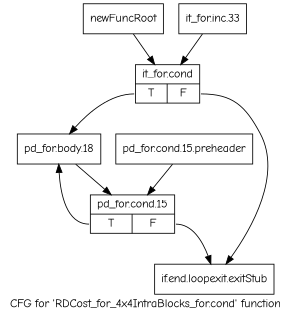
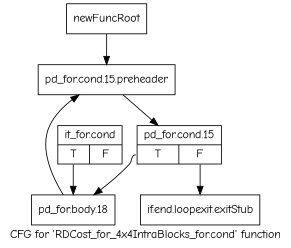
(213, 19) -> none
(142, 46) -> (107, 45)
(267, 161) -> none
(90, 177) -> (46, 144)
